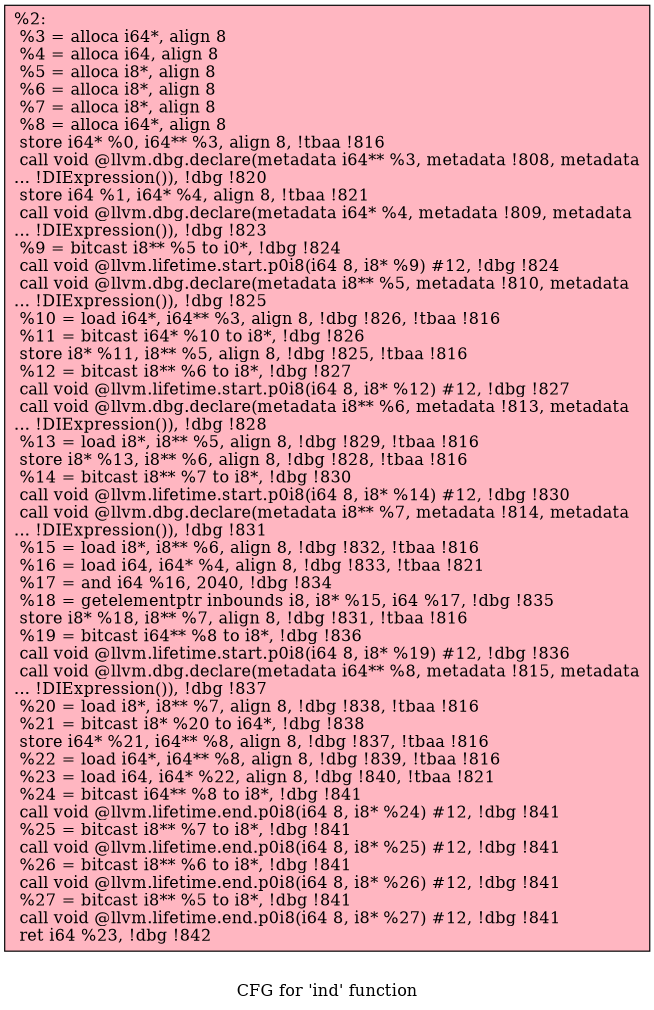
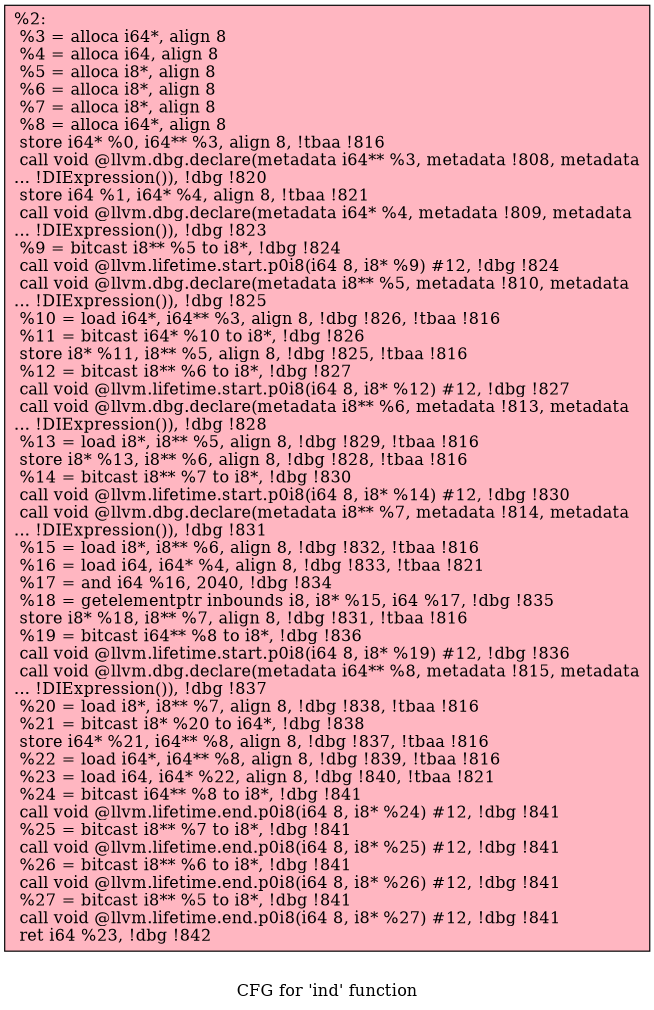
(178, 249) -> (178, 249)
